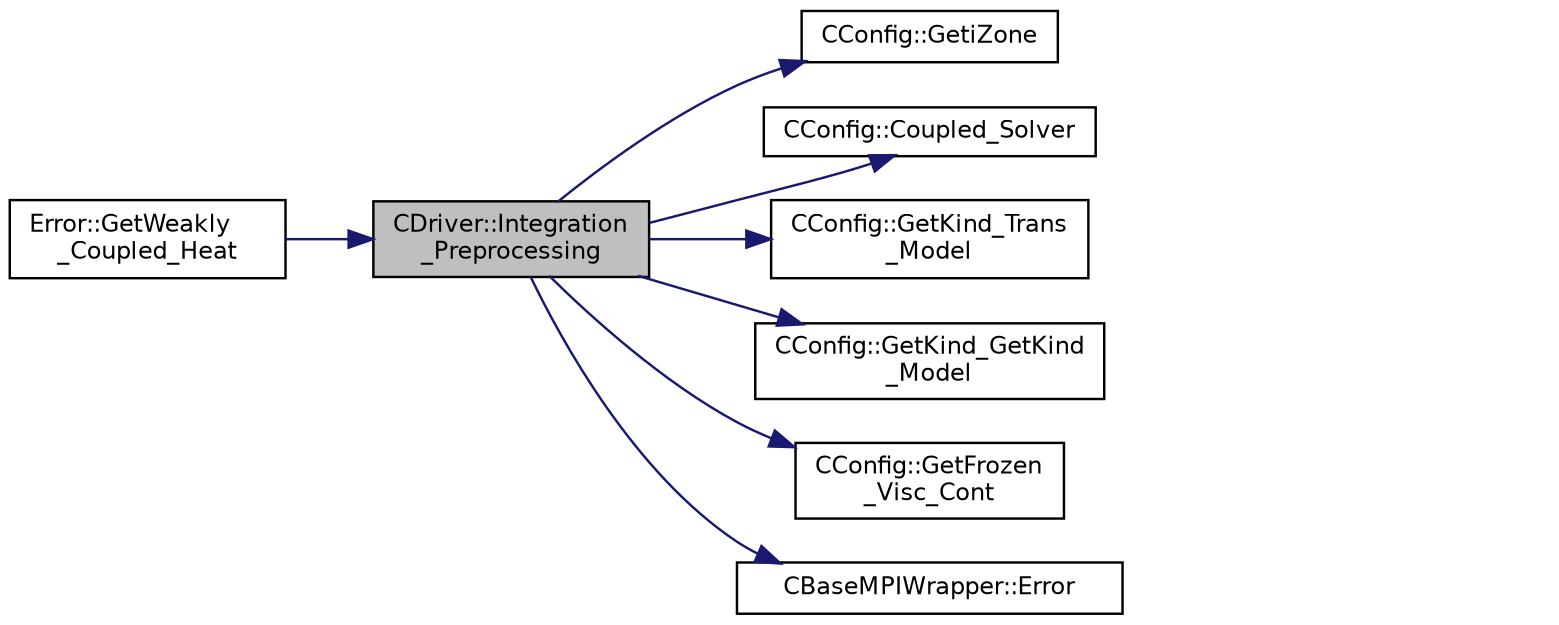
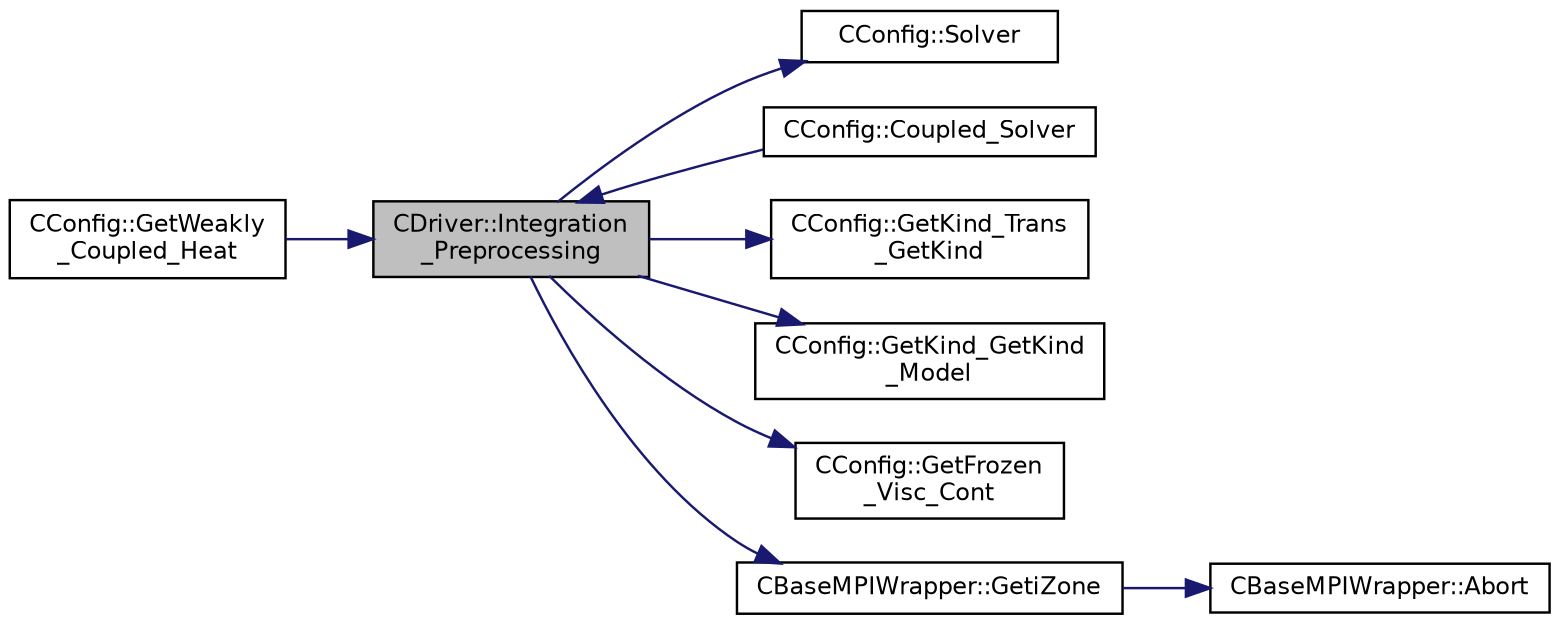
(930, 37) -> (930, 37)
(760, 194) -> (682, 171)
(148, 239) -> (148, 239)
(930, 239) -> (930, 239)
(930, 588) -> (930, 588)
none -> (1380, 588)
